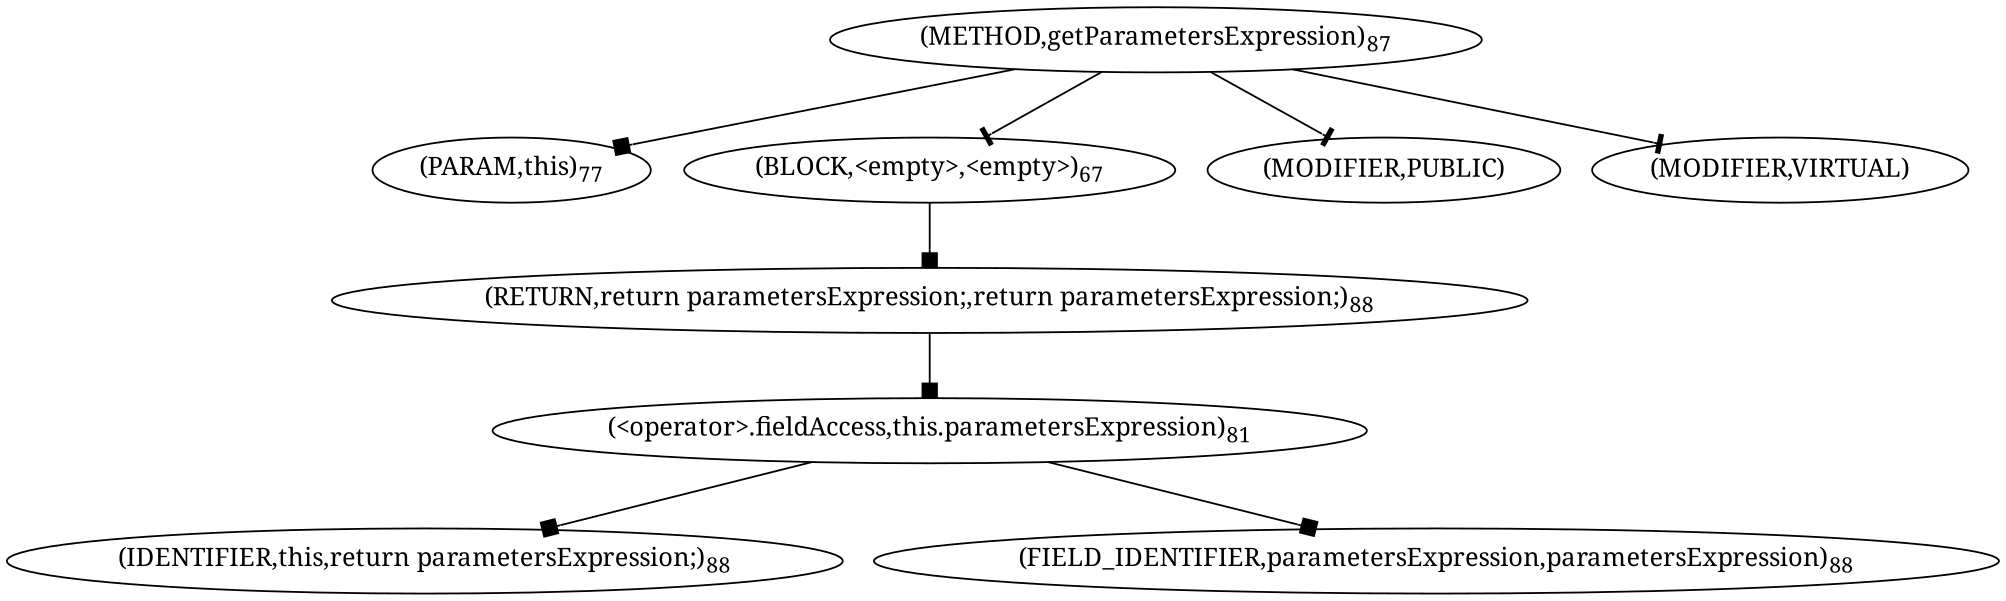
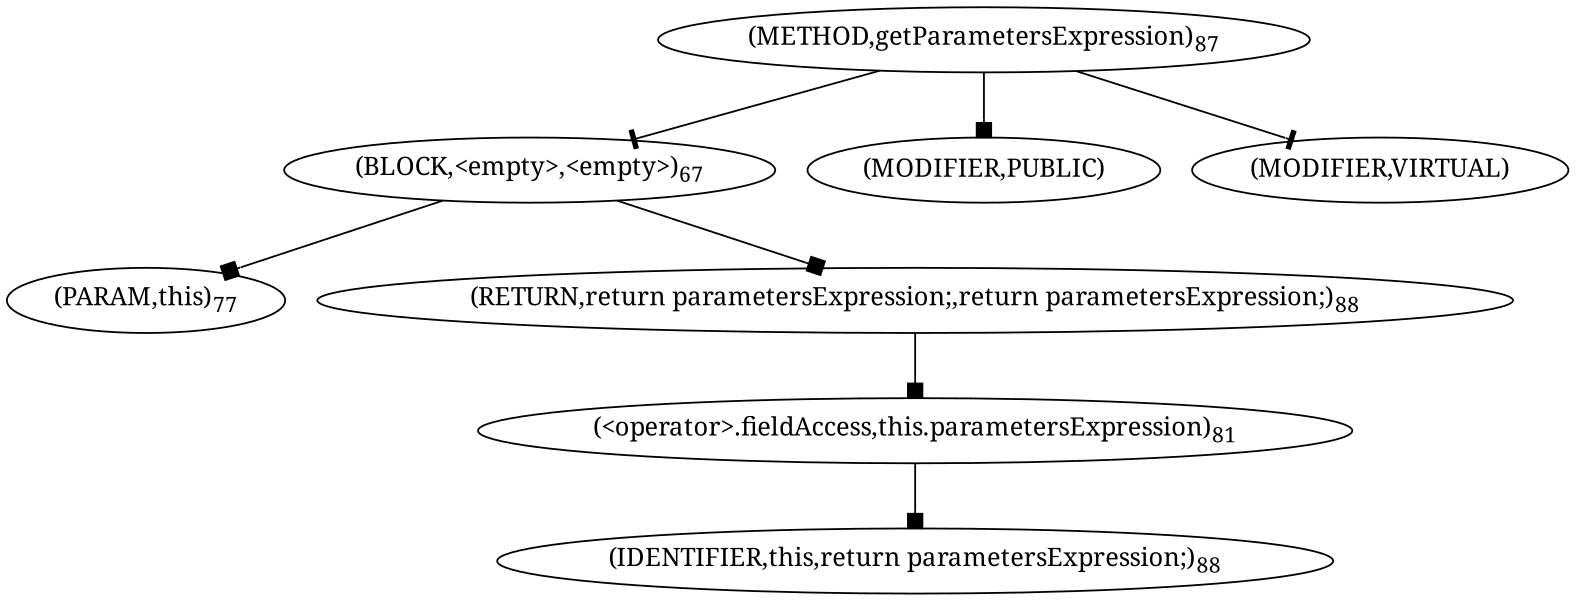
(1266, 103) -> (984, 96)
(824, 107) -> (342, 234)
(1436, 561) -> none
